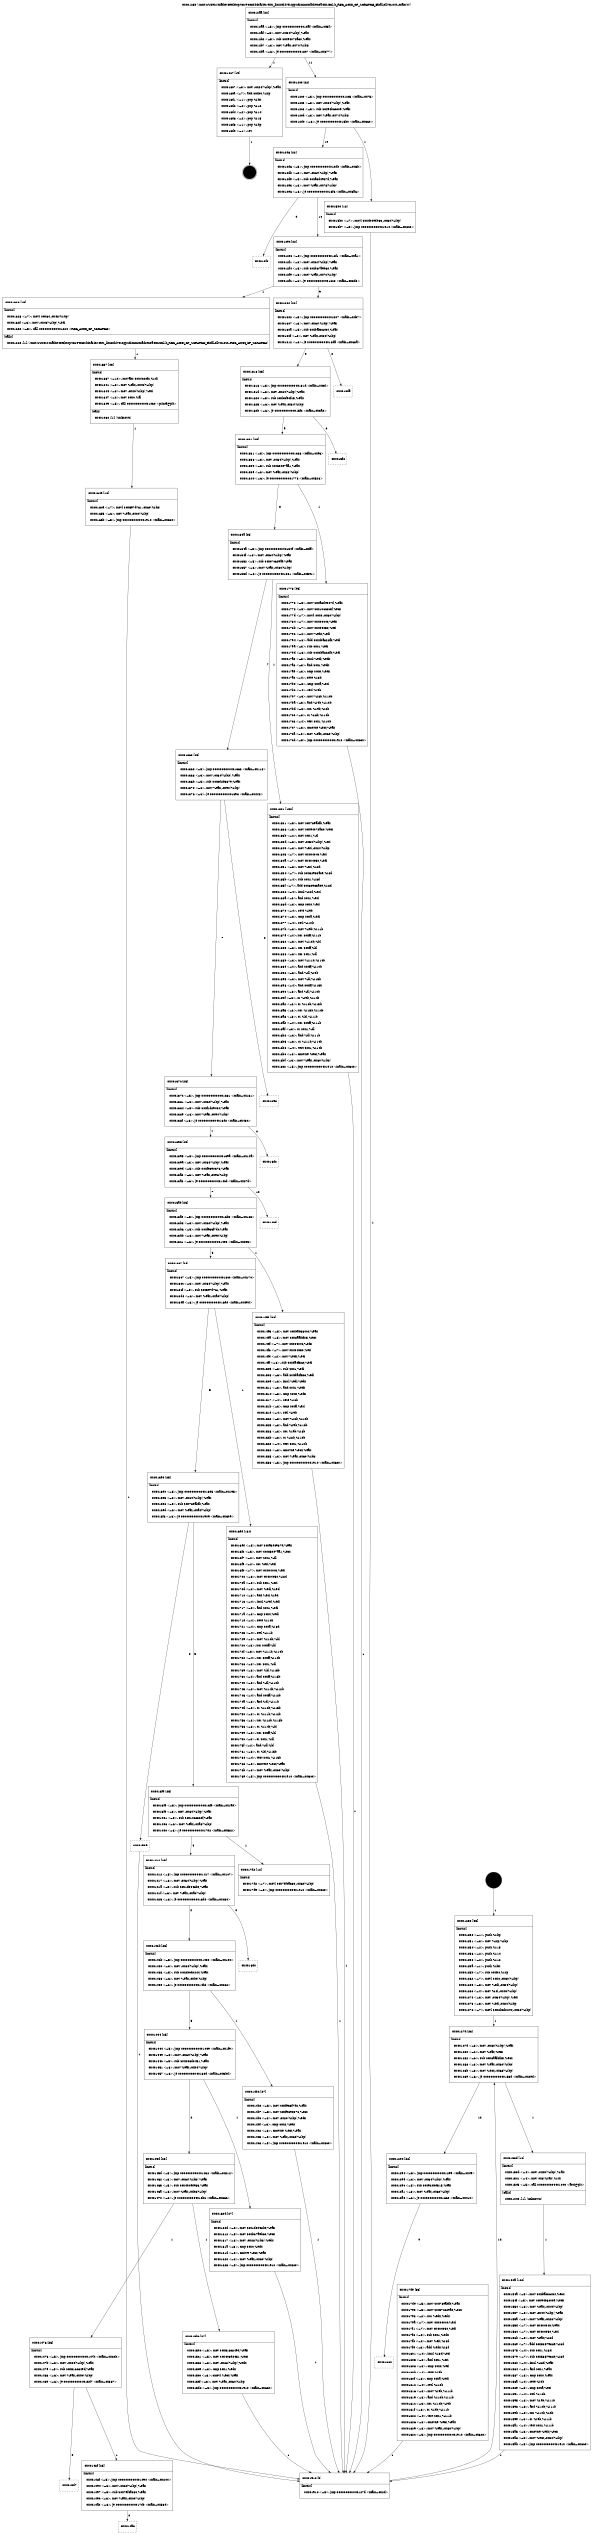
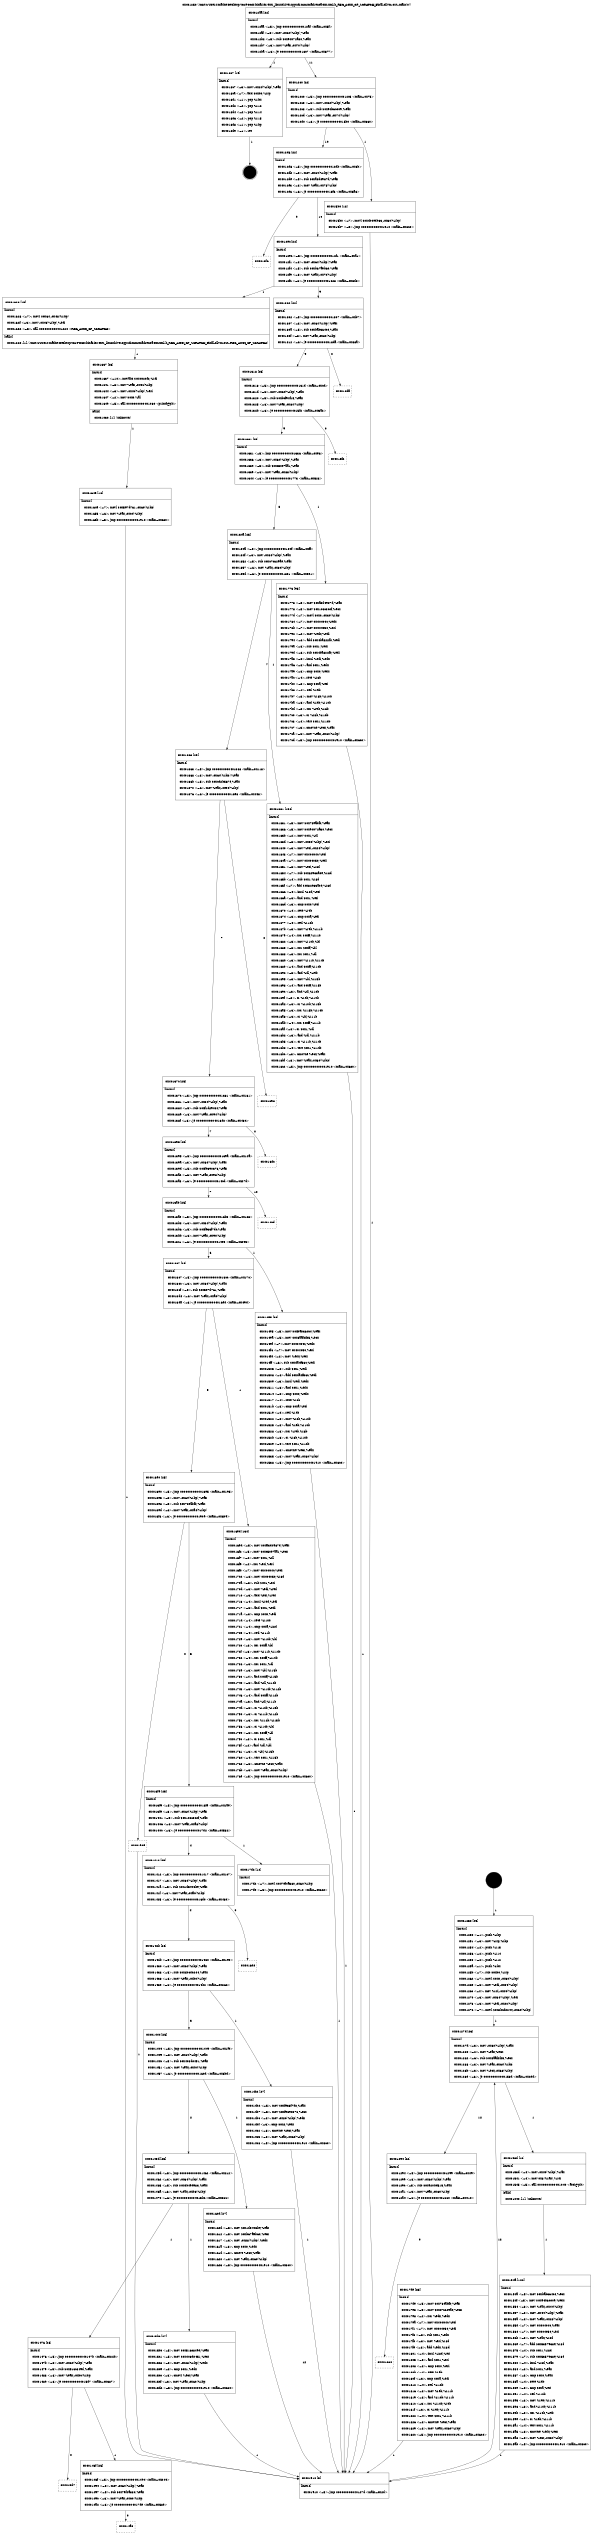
(315, 2362) -> (304, 2362)
